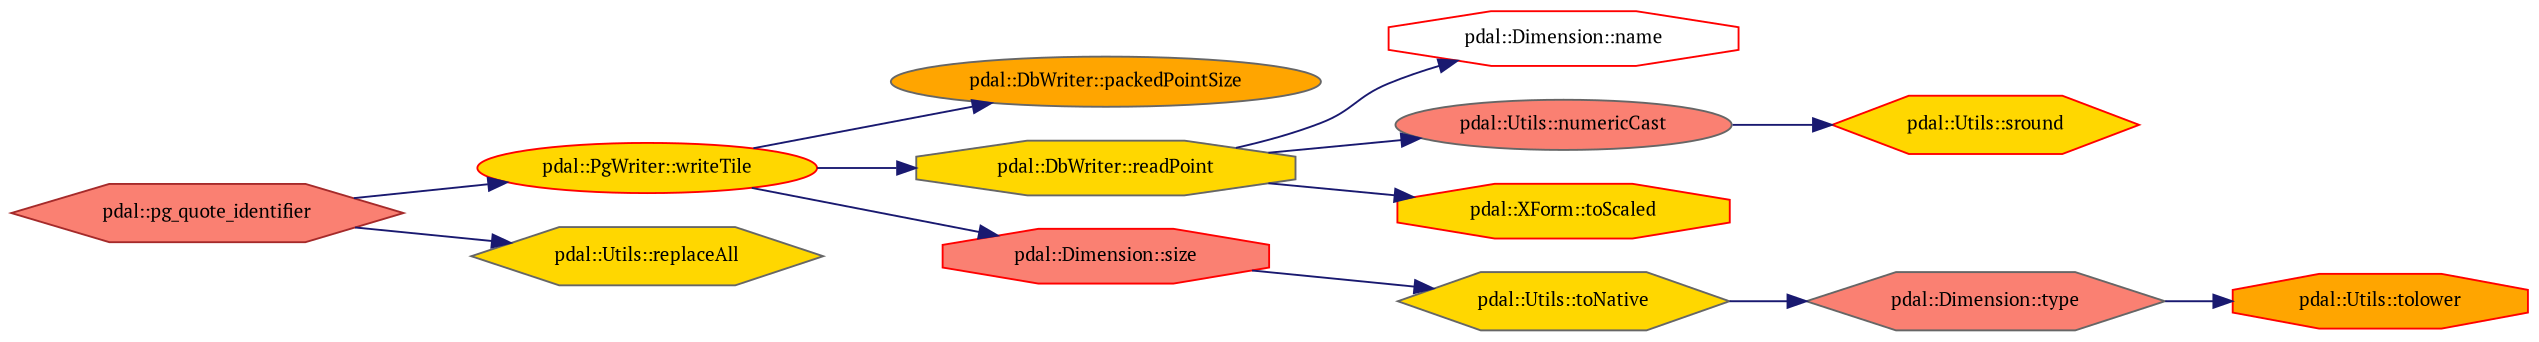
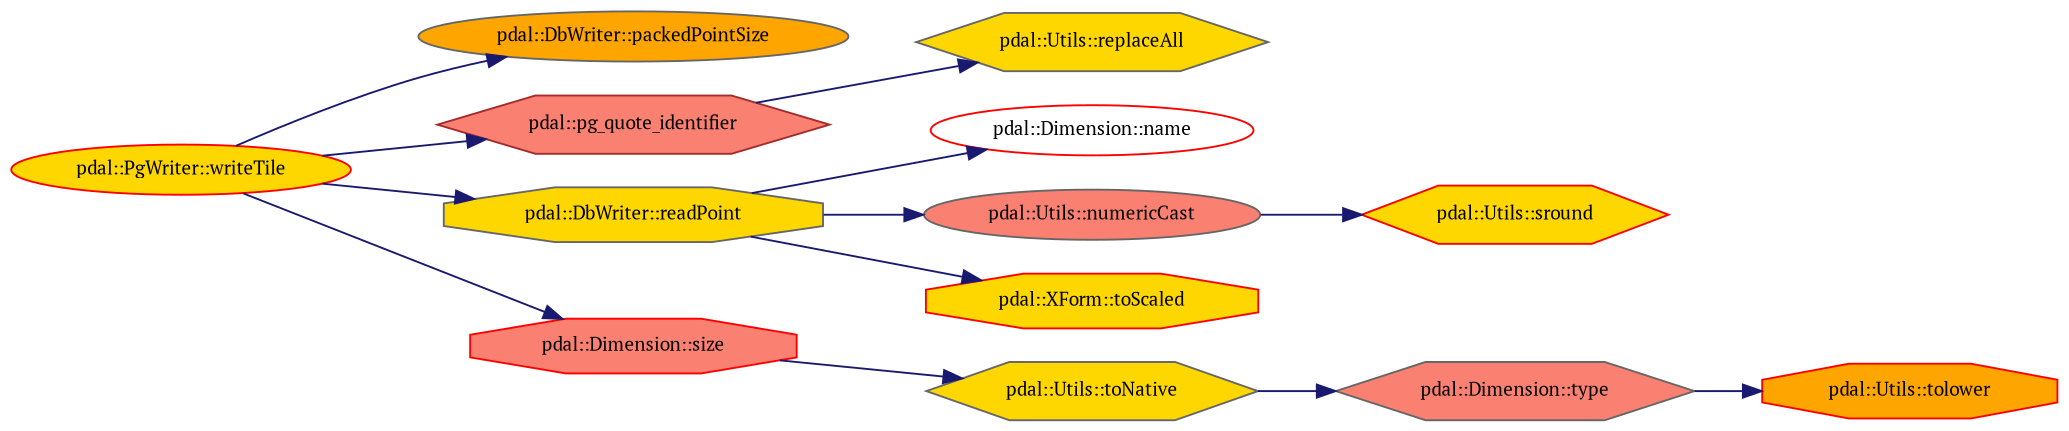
(1564, 39) -> (1092, 130)
(421, 191) -> (395, 148)
